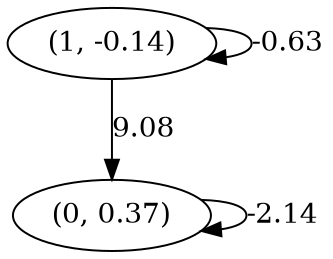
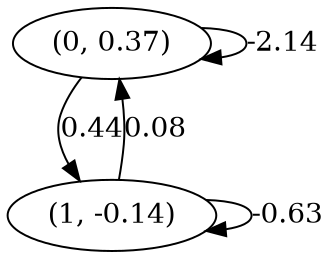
none -> (59, 119)
(144, 129) -> (155, 129)
